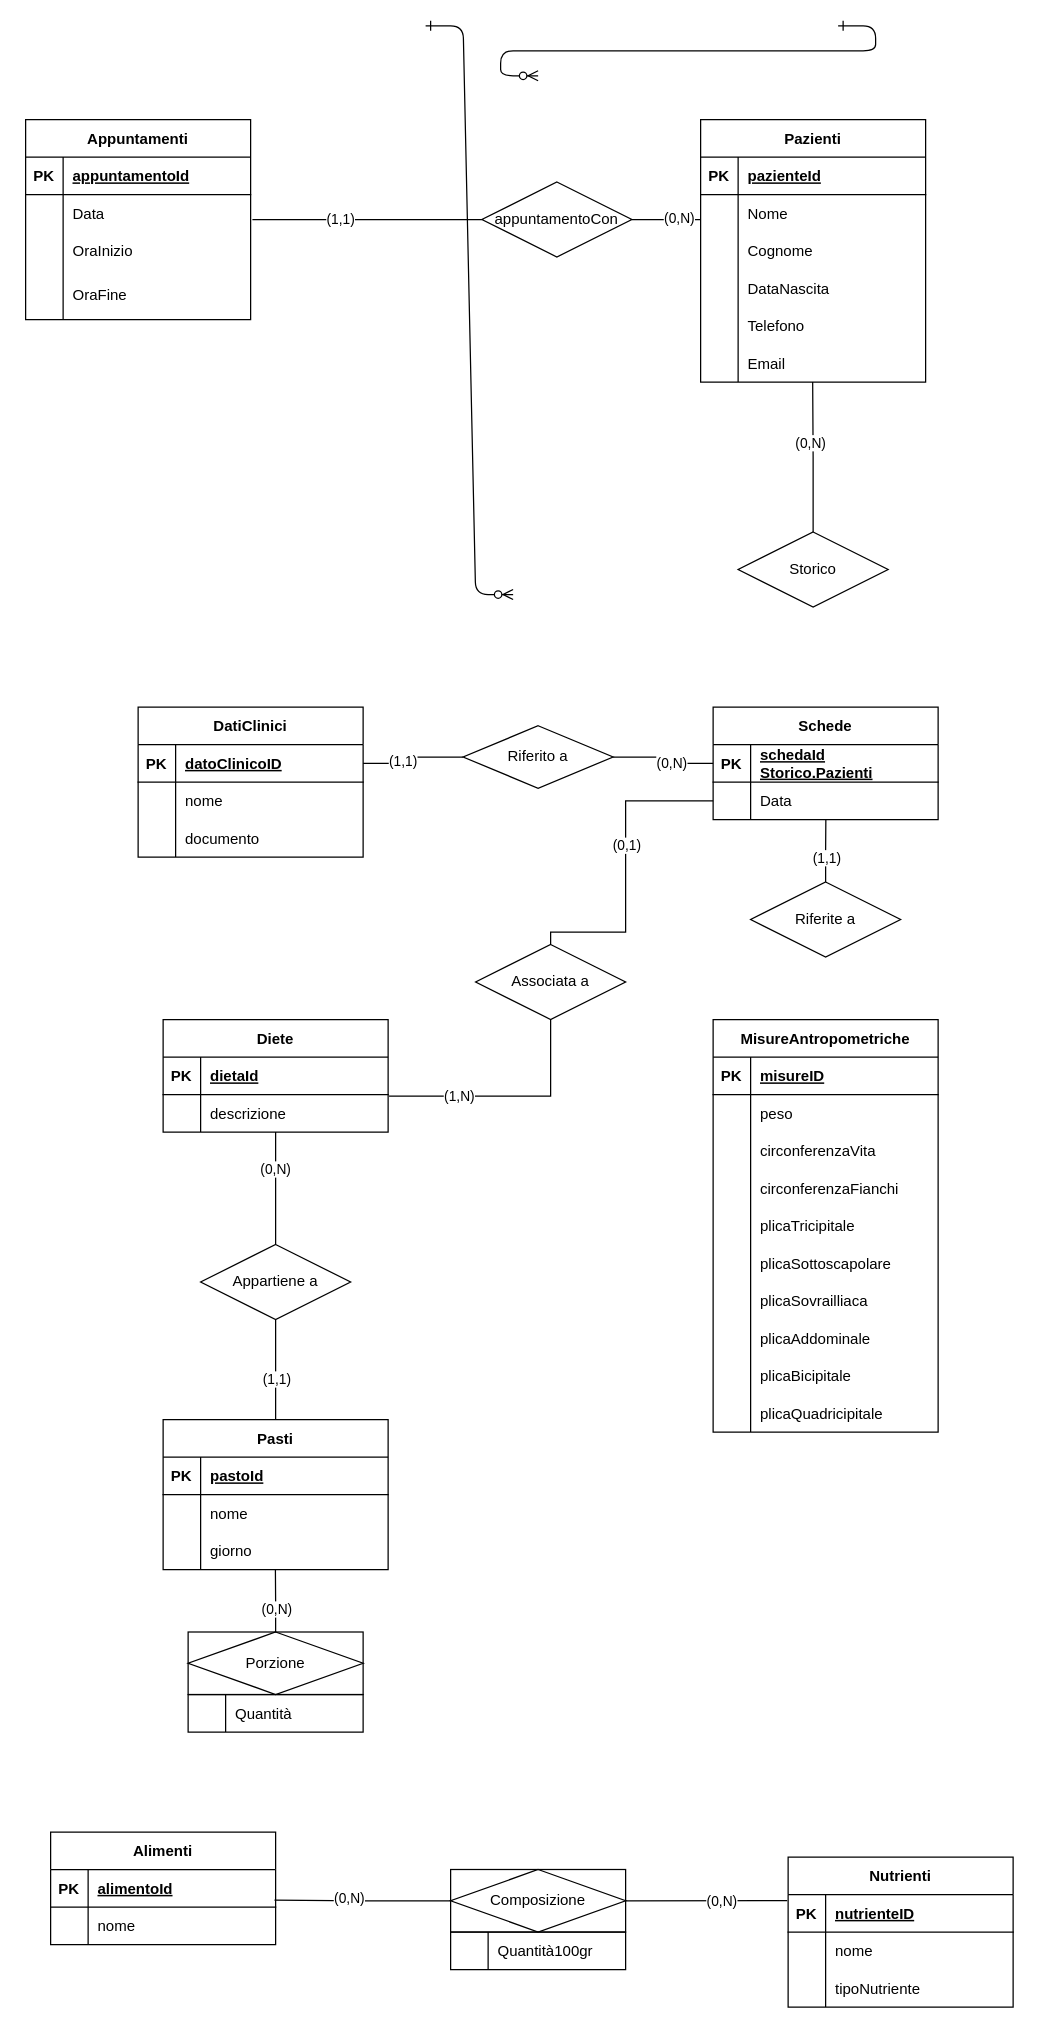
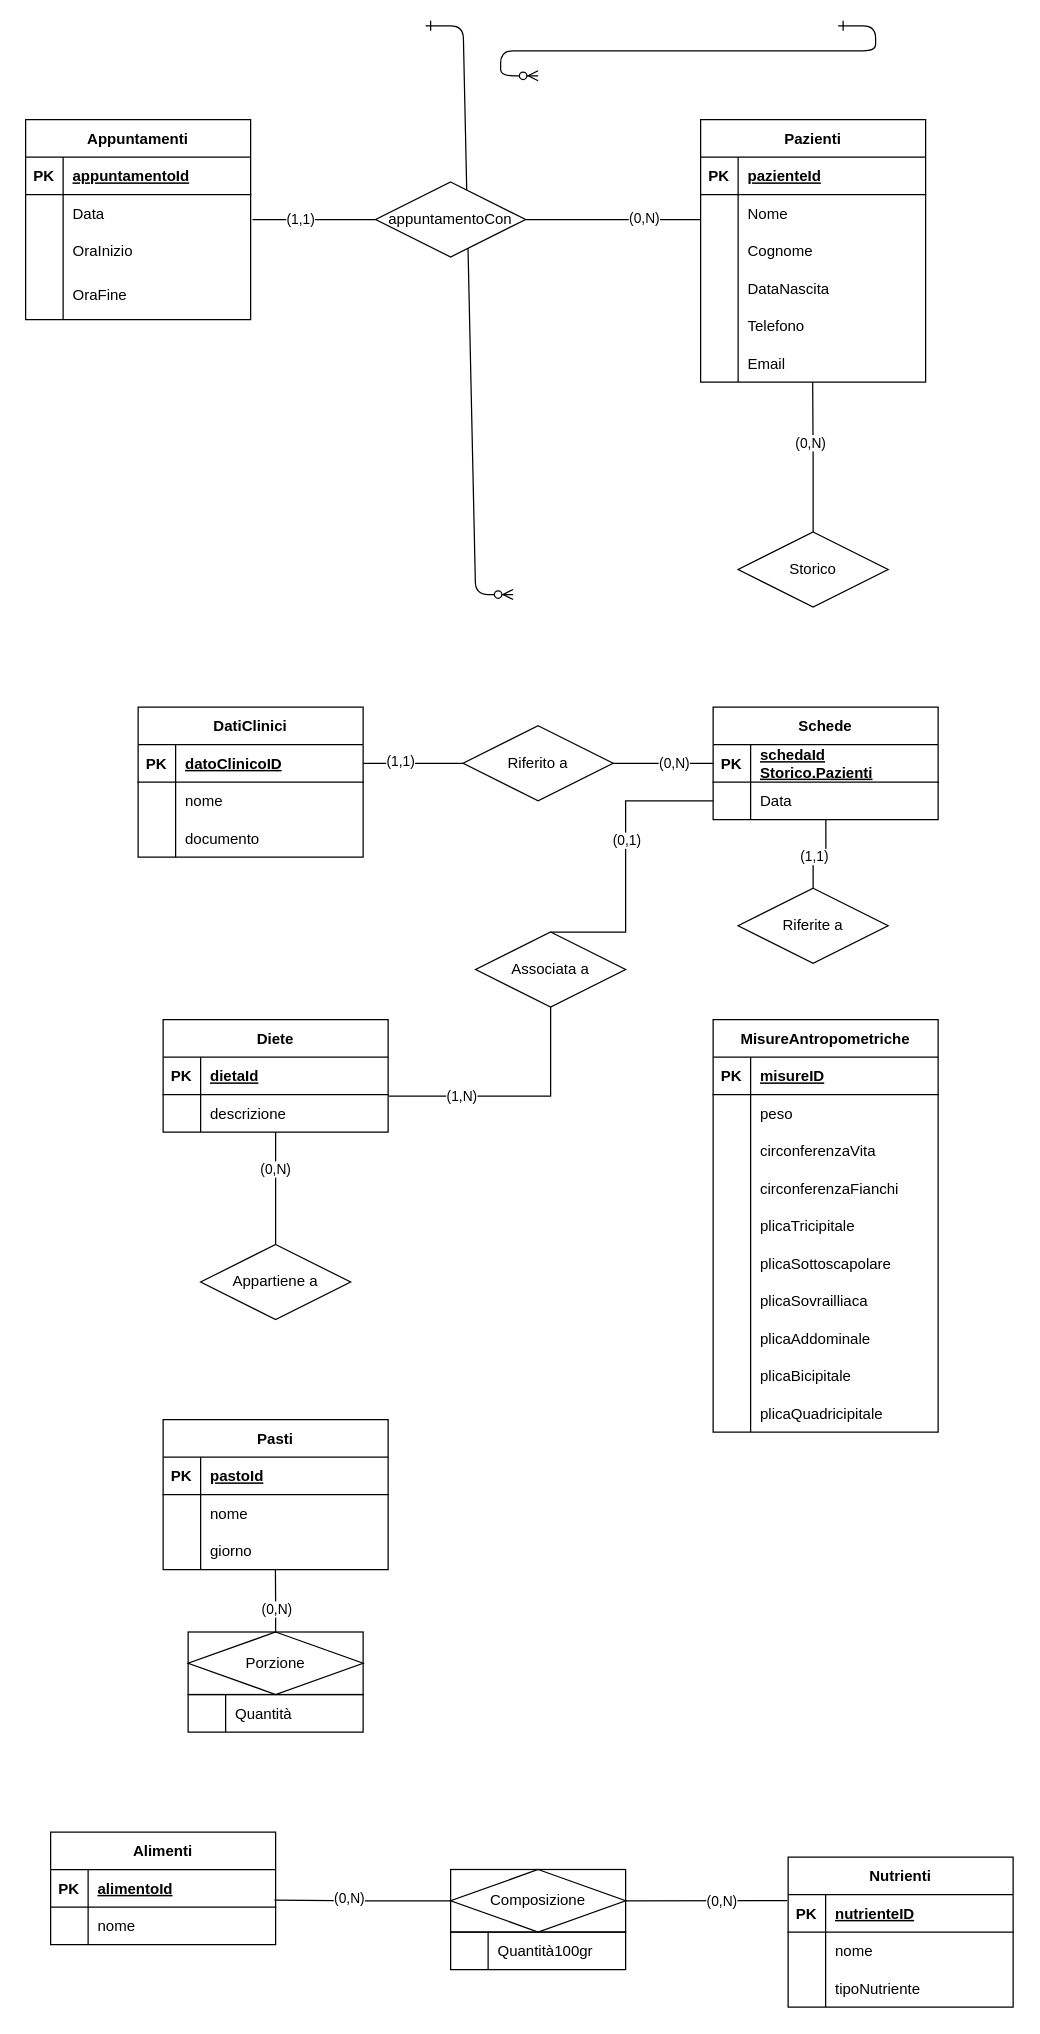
(557, 219) -> (451, 219)
(538, 757) -> (538, 763)
(826, 919) -> (813, 926)
(551, 982) -> (551, 969)
(276, 1345) -> none
